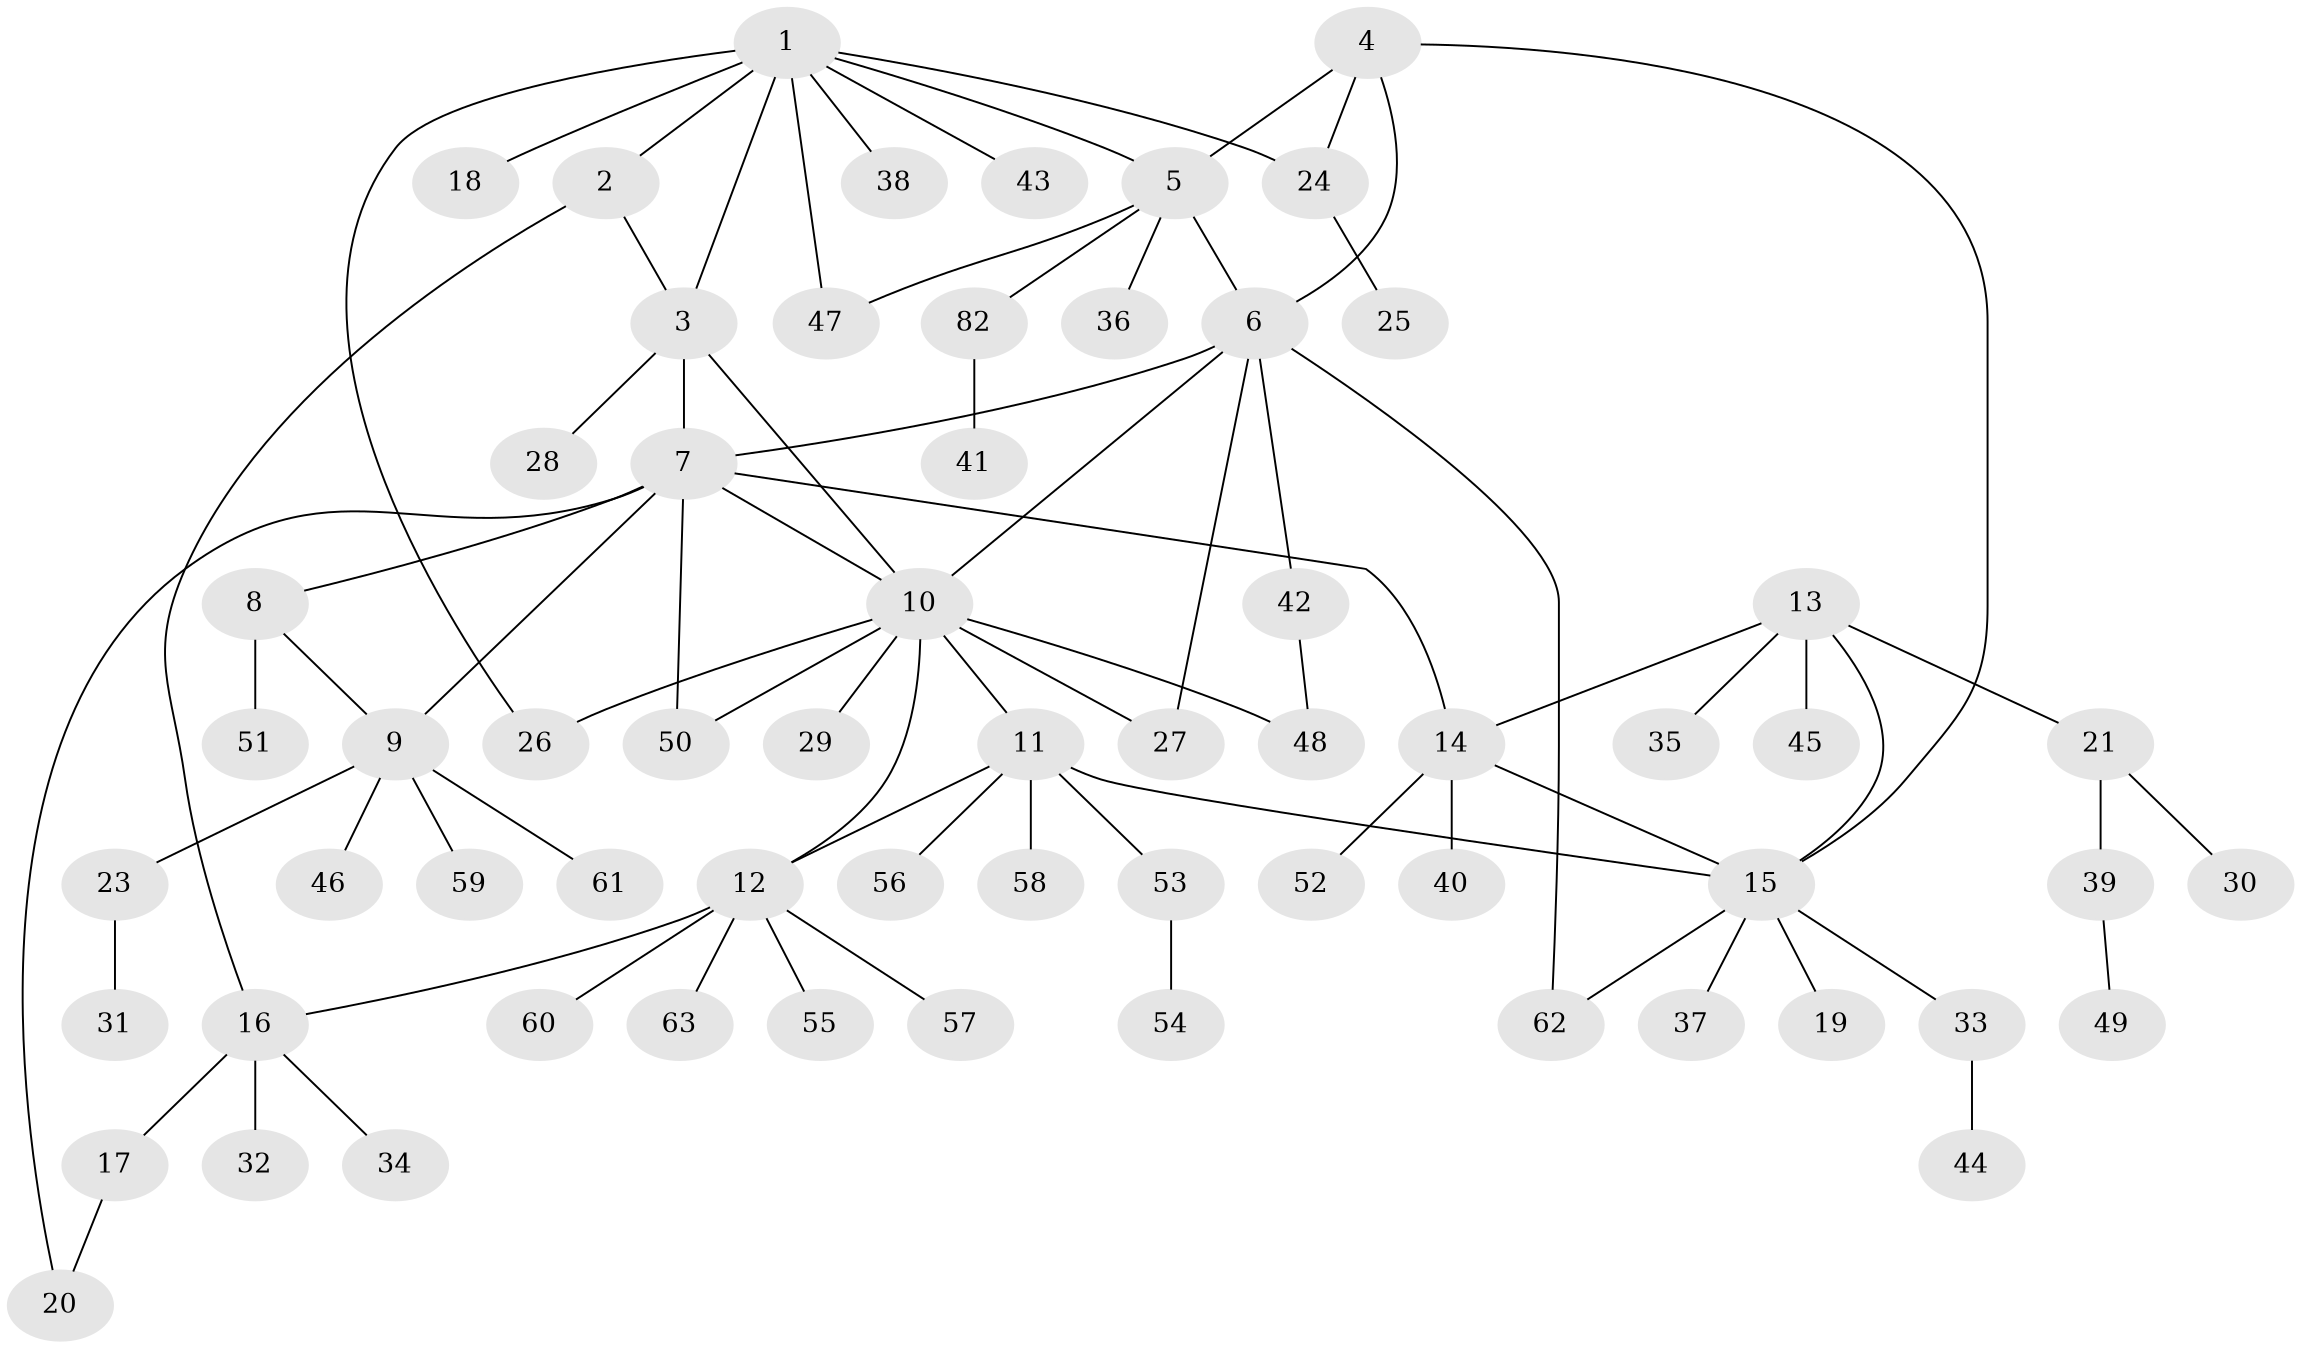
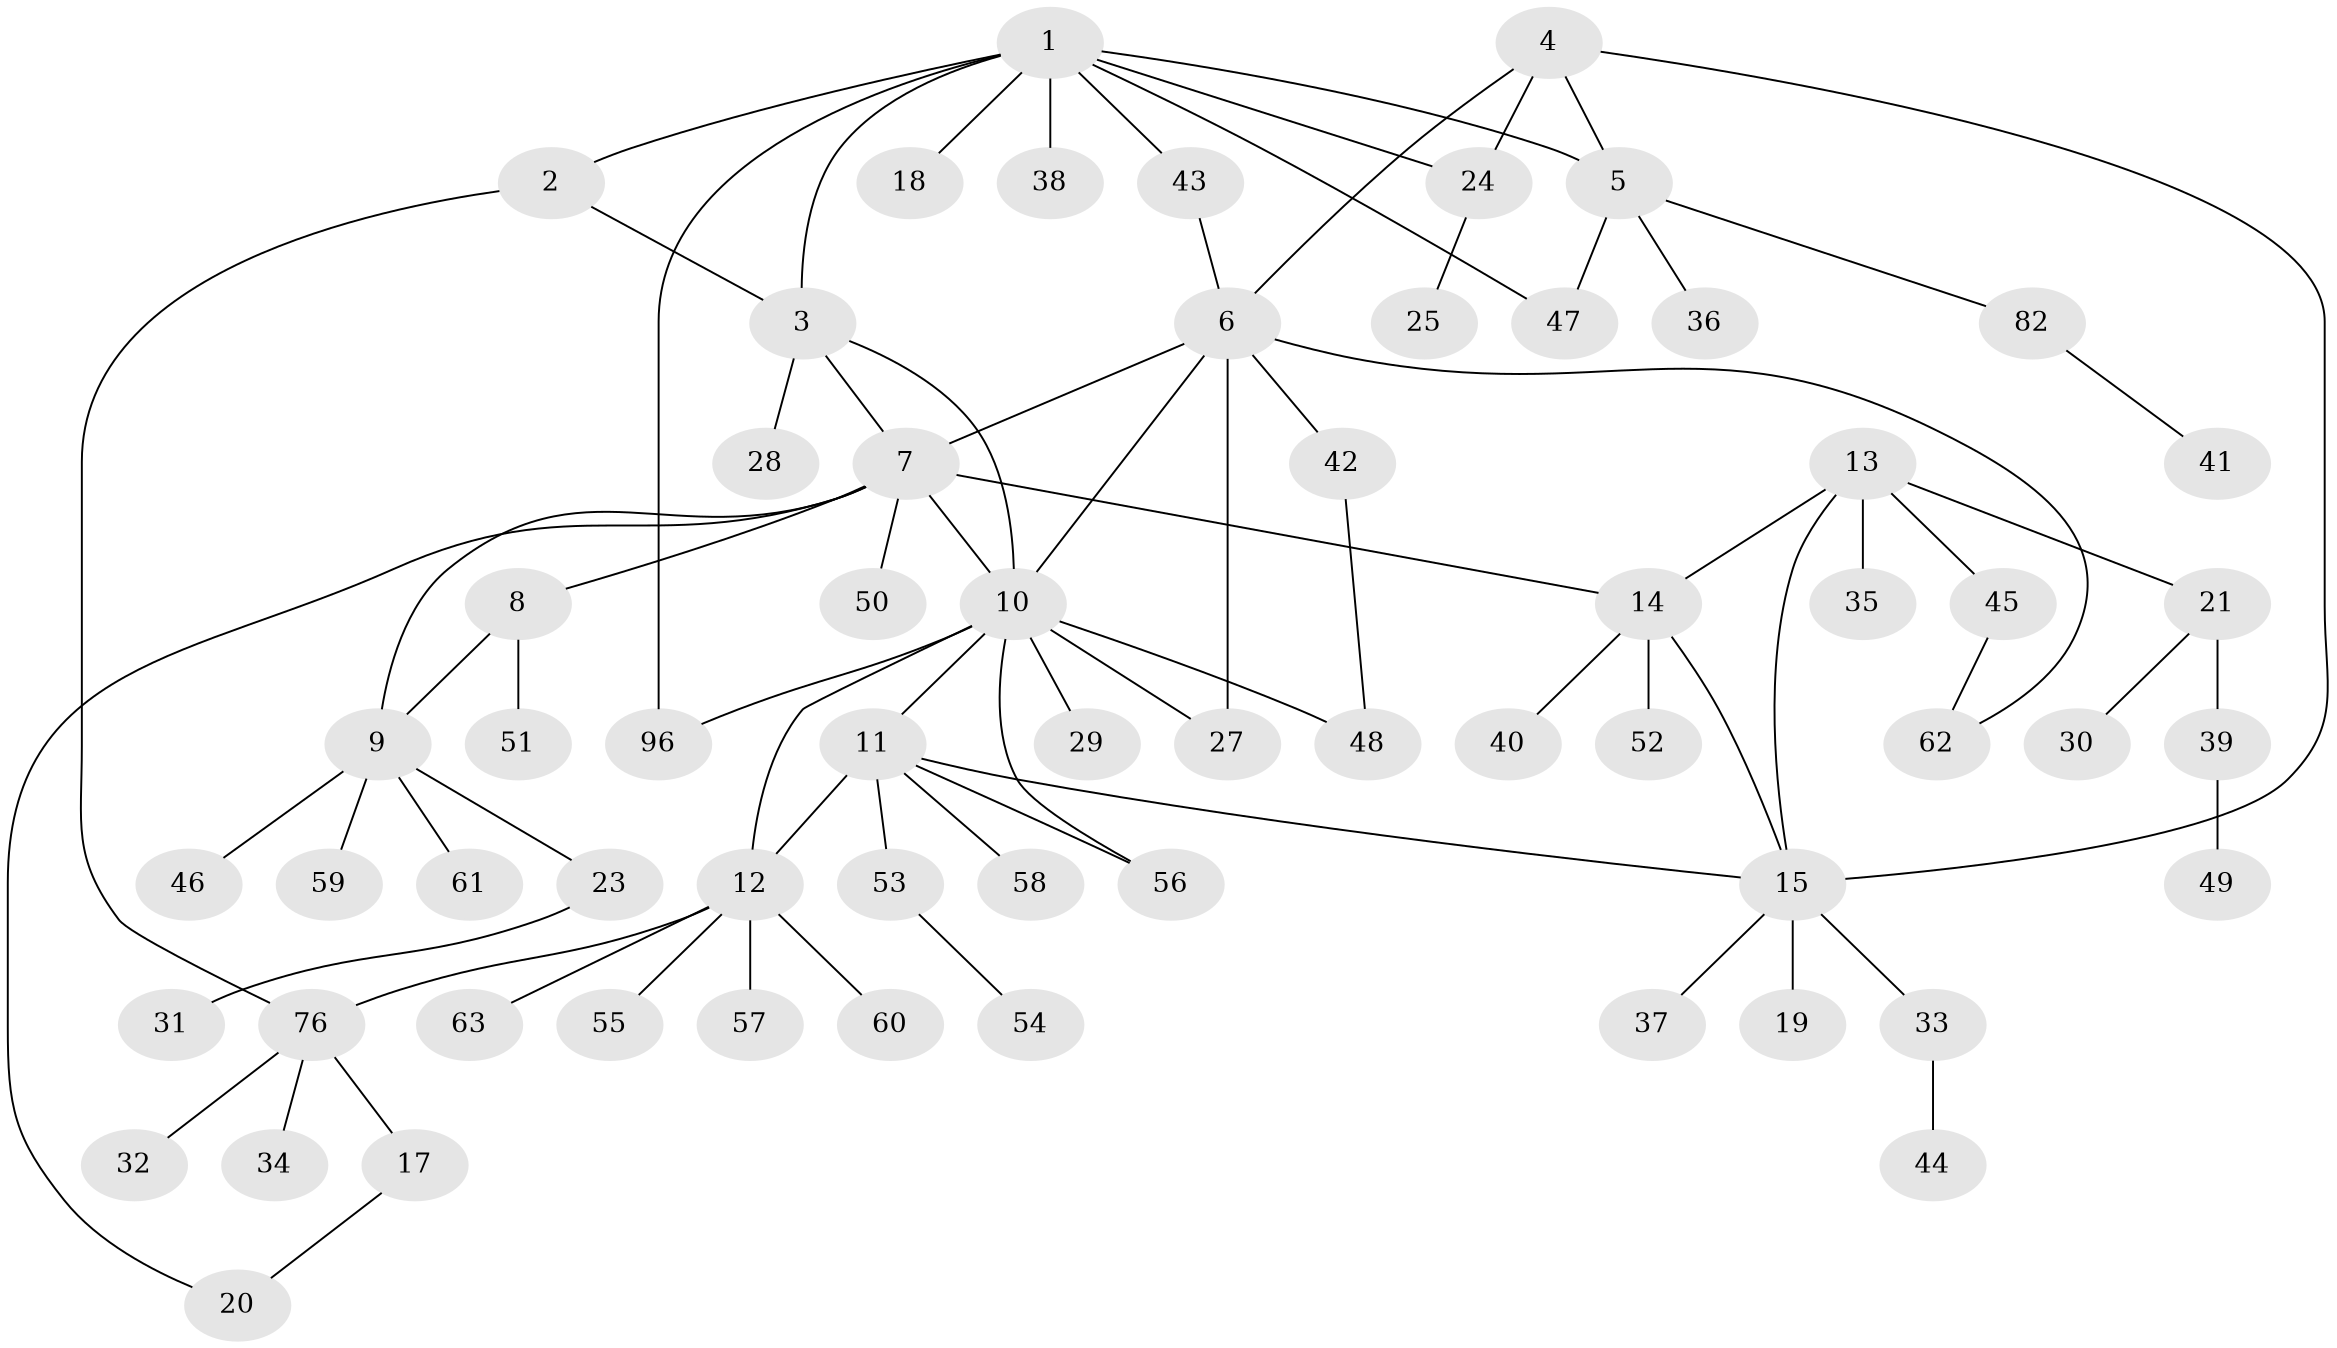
(1215, 253) -> (1209, 253)
(798, 674) -> (1011, 765)
(536, 744) -> (659, 744)
(1656, 955) -> (1970, 674)
(255, 1025) -> (312, 1025)
